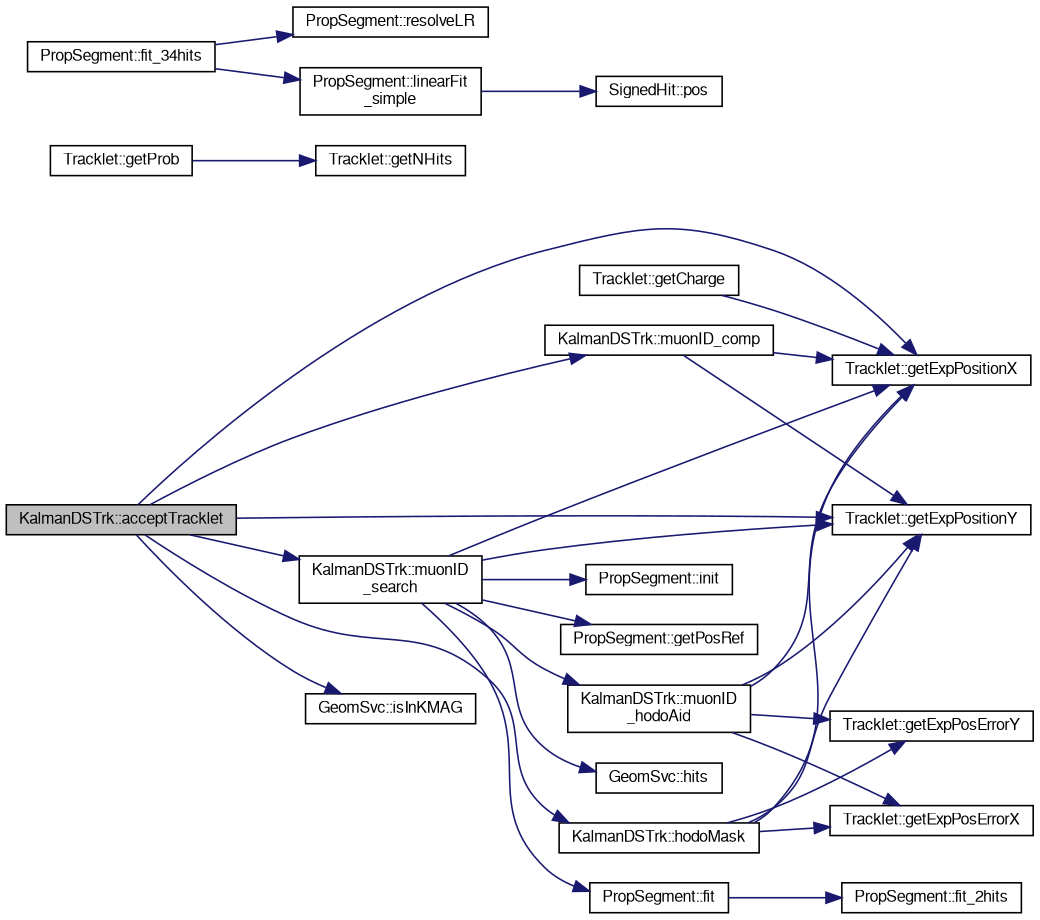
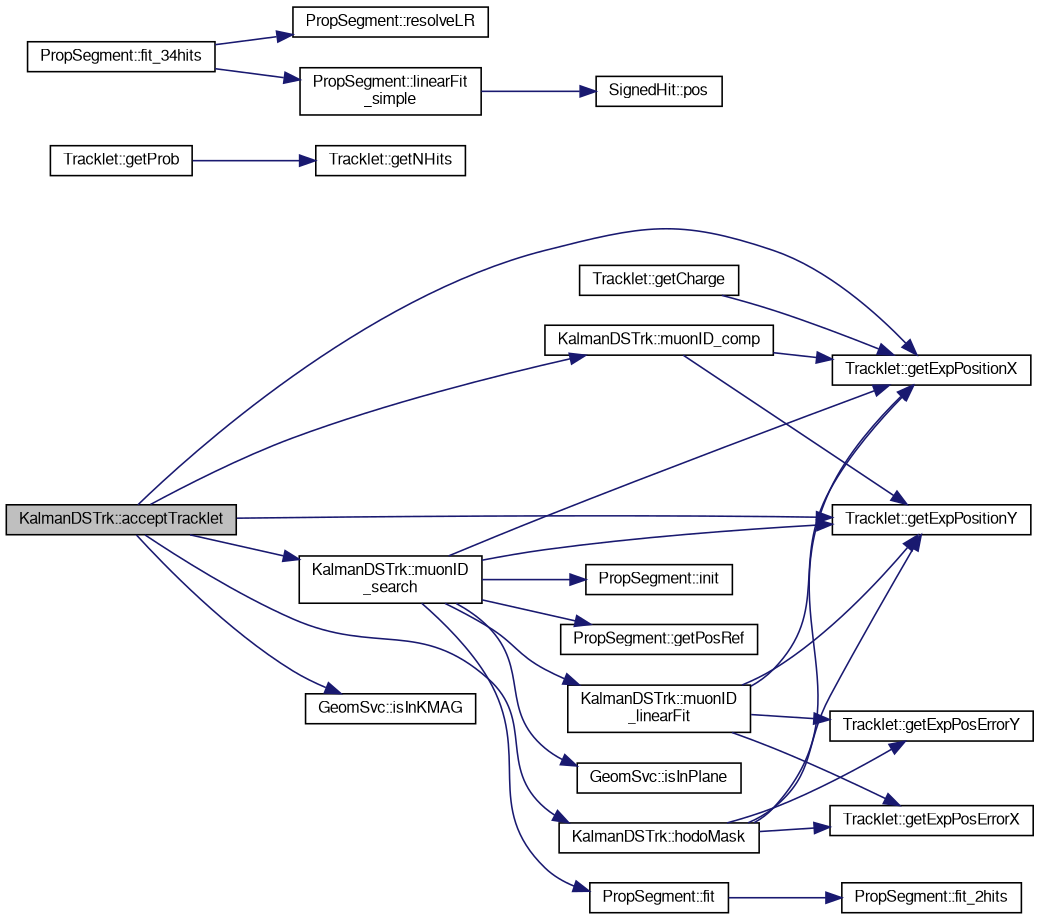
(659, 709) -> (659, 709)
(659, 778) -> (659, 778)
